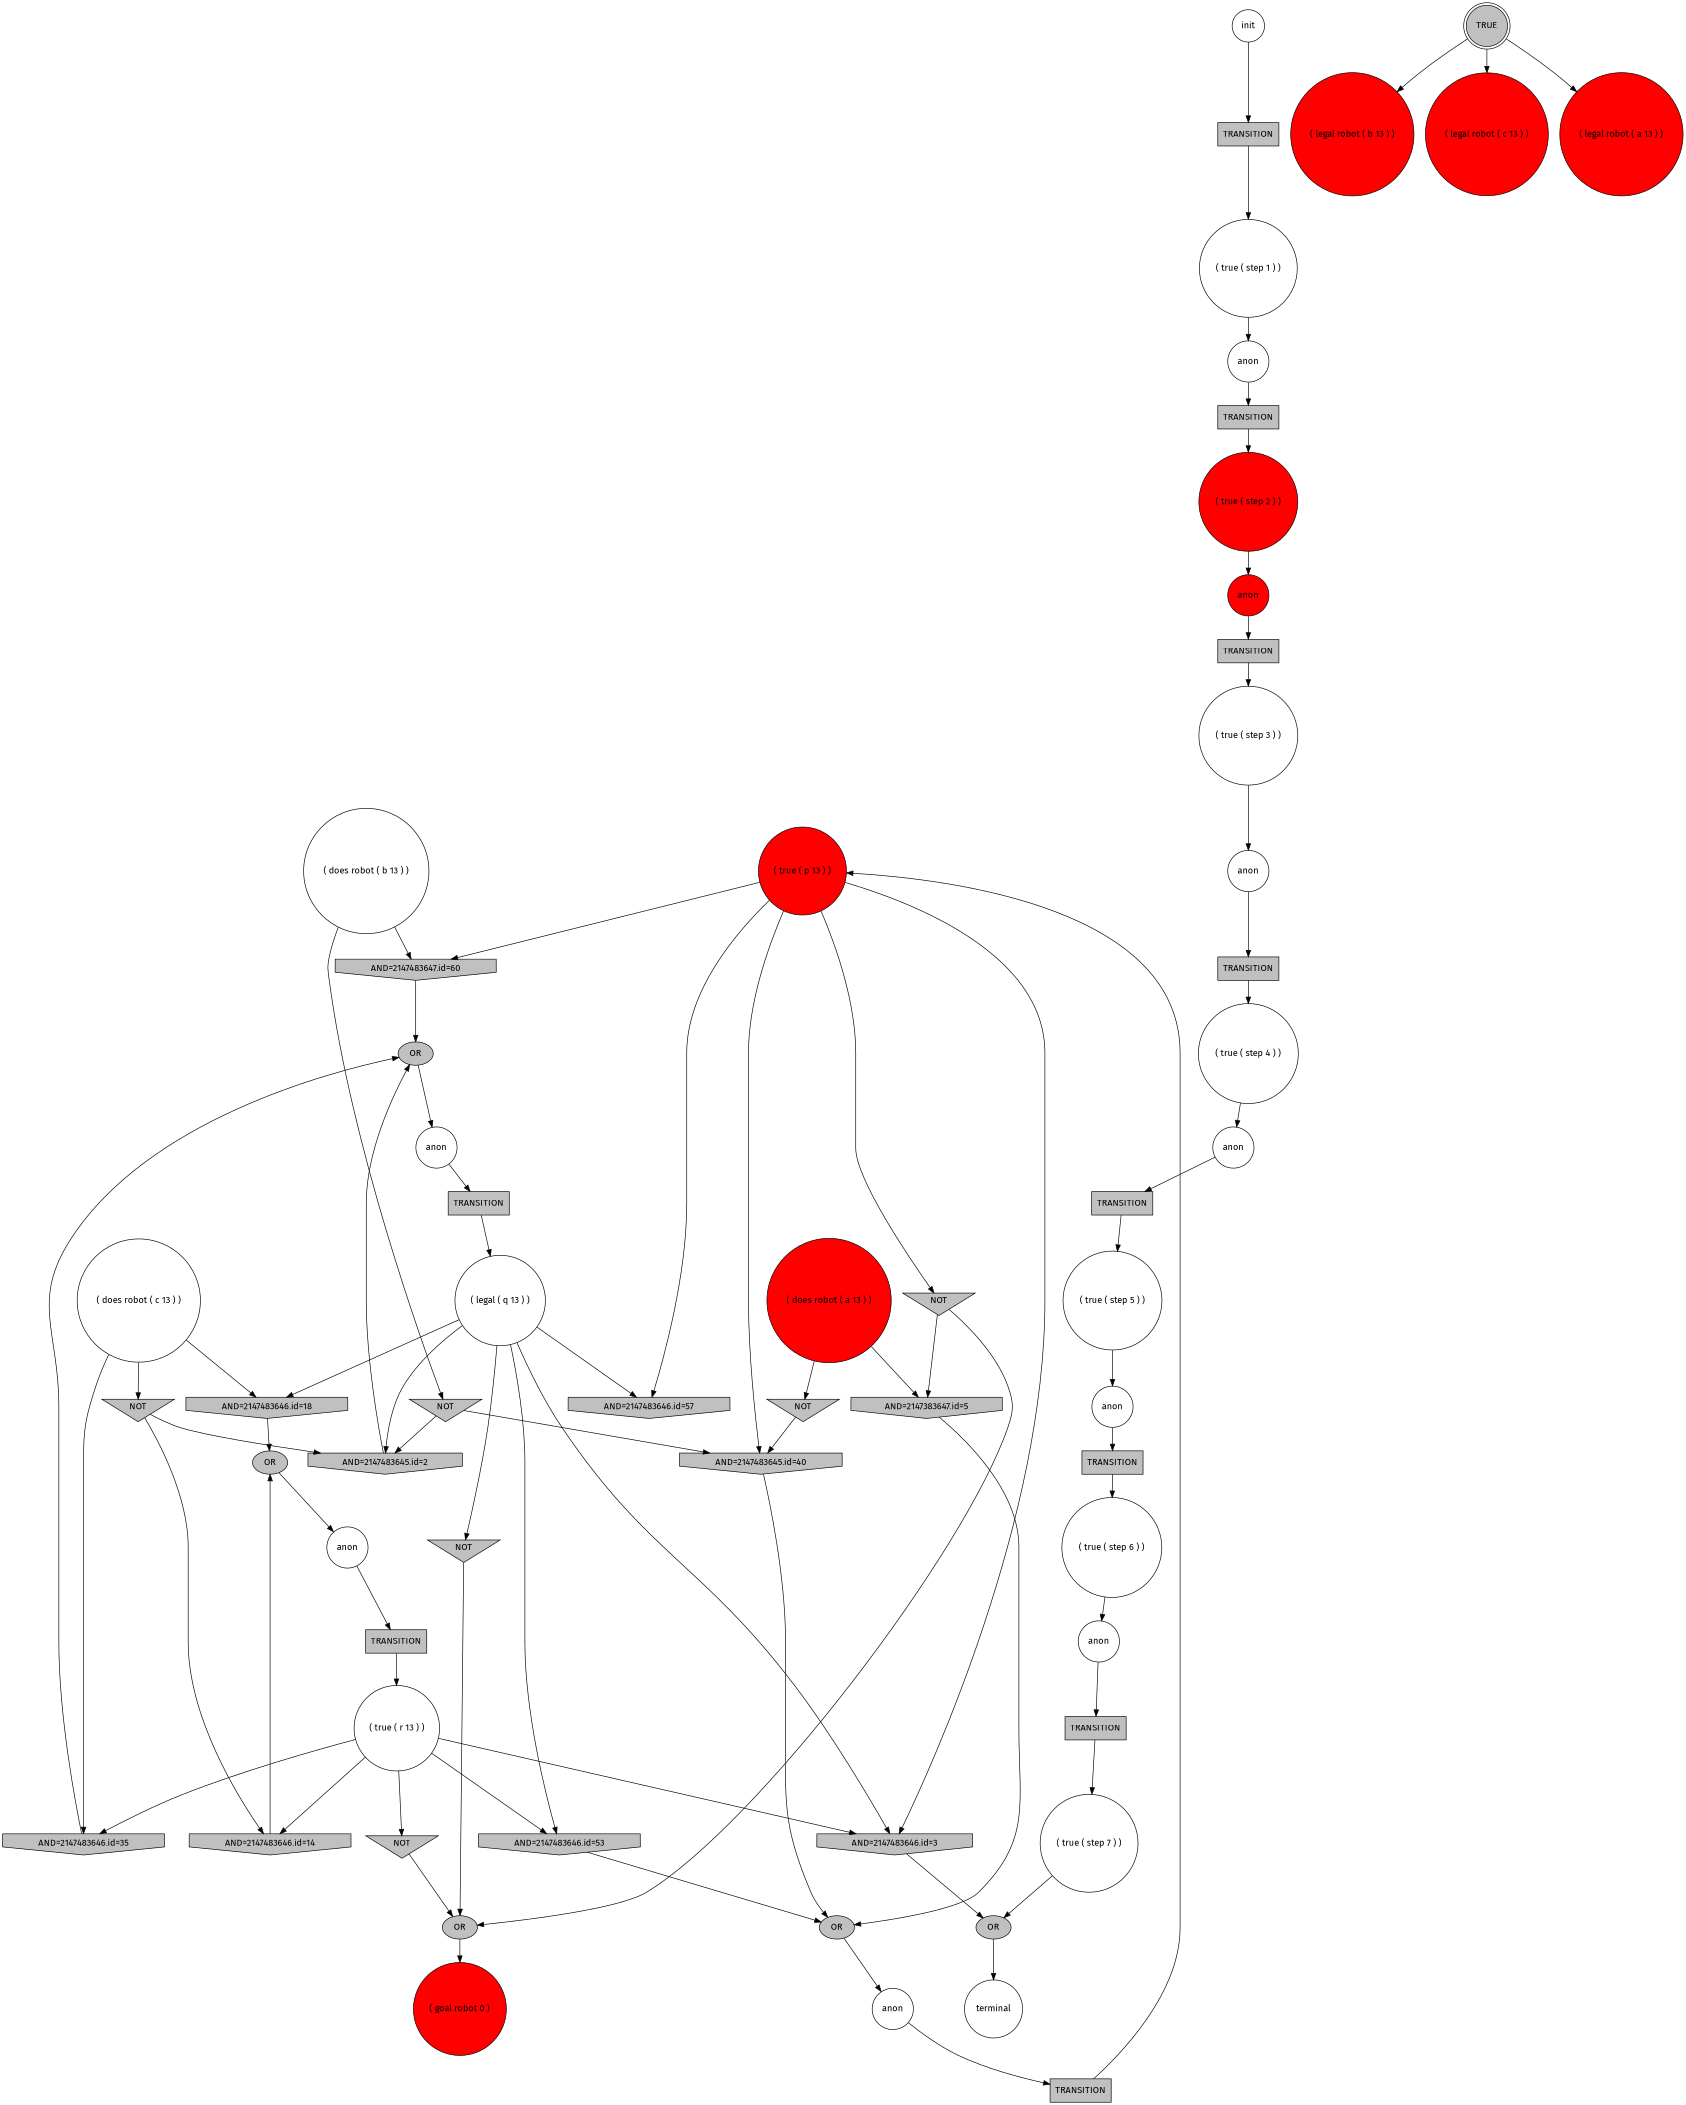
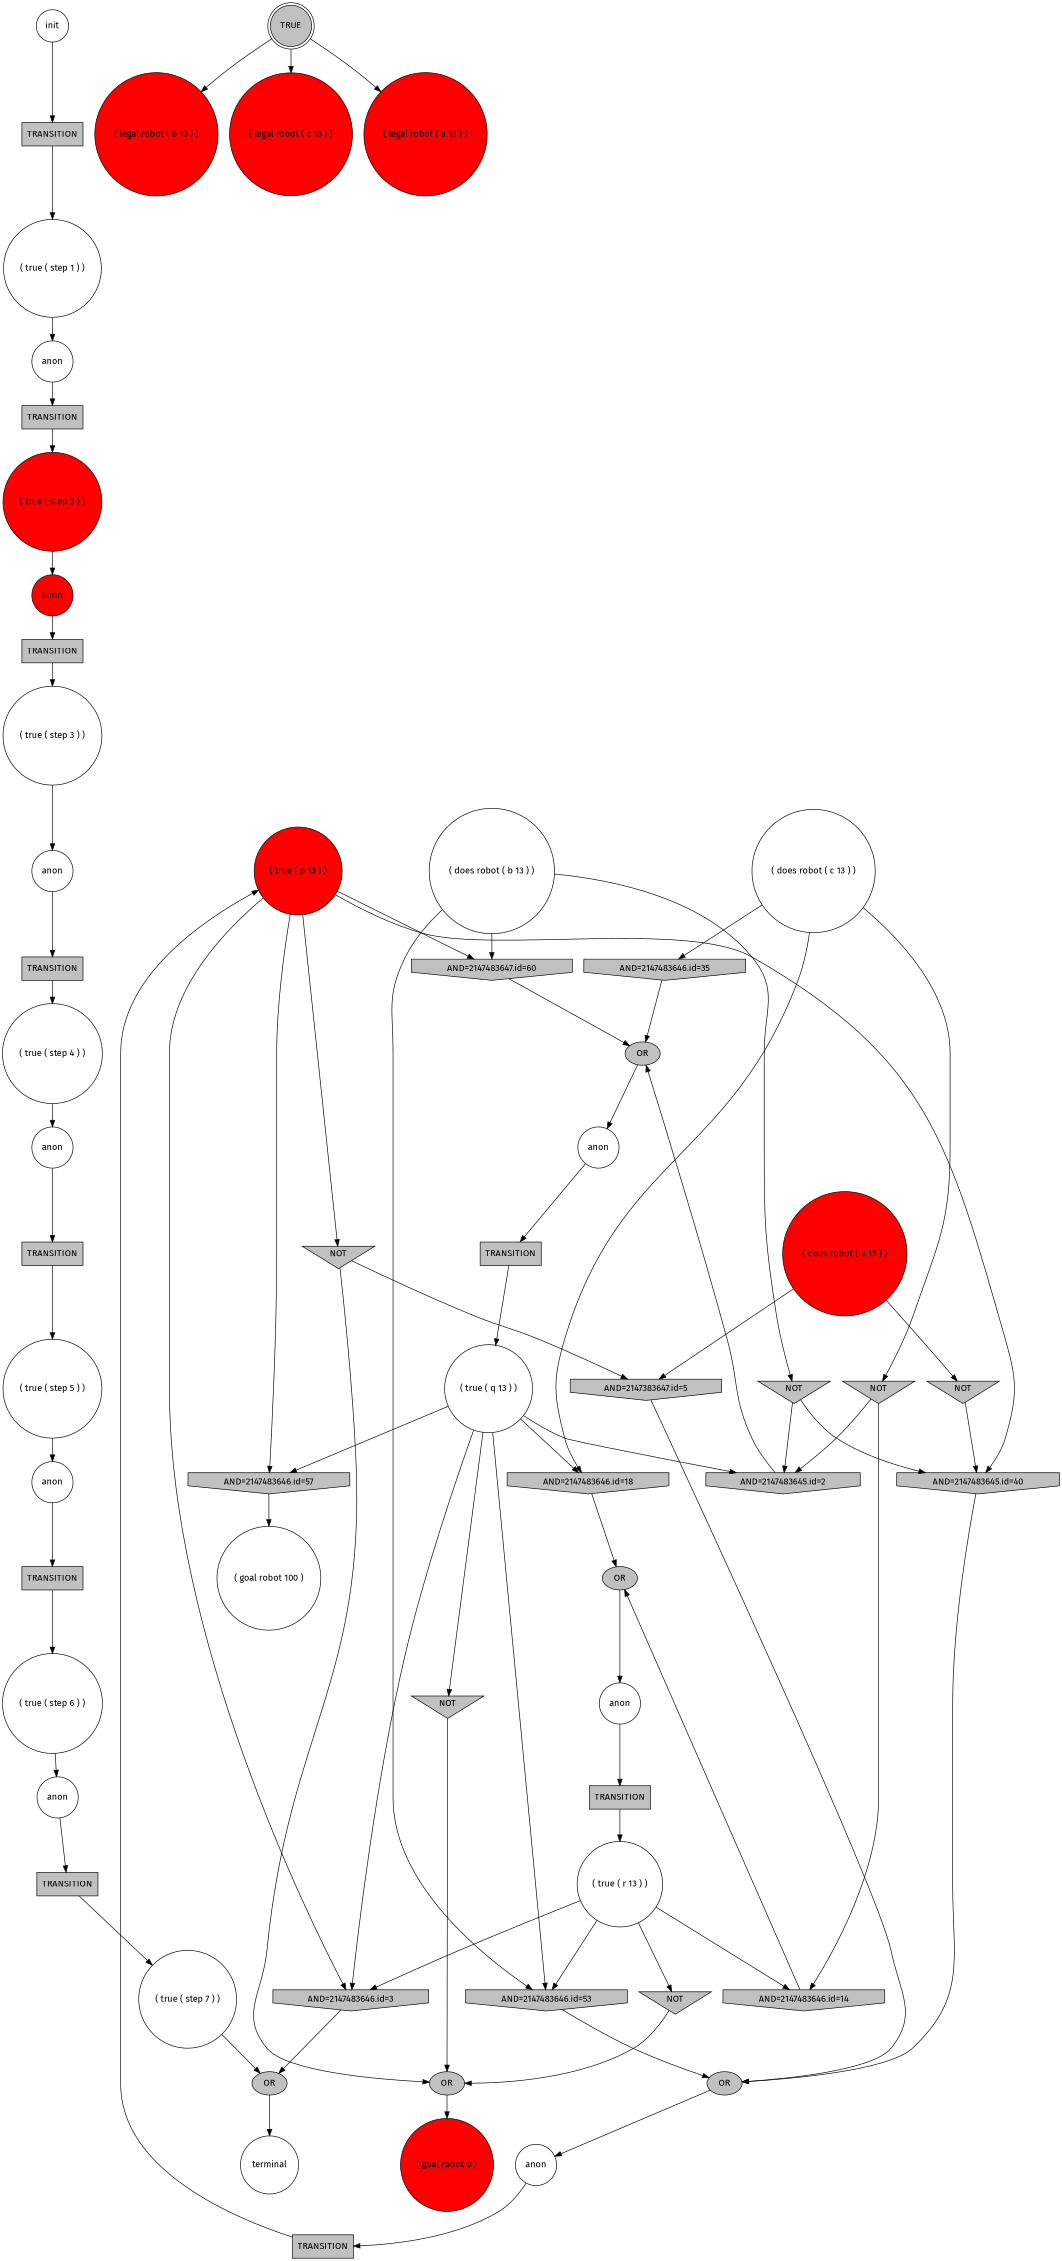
(500, 1301) -> (489, 1389)
none -> (393, 1466)
none -> (269, 1578)
(234, 1776) -> none
